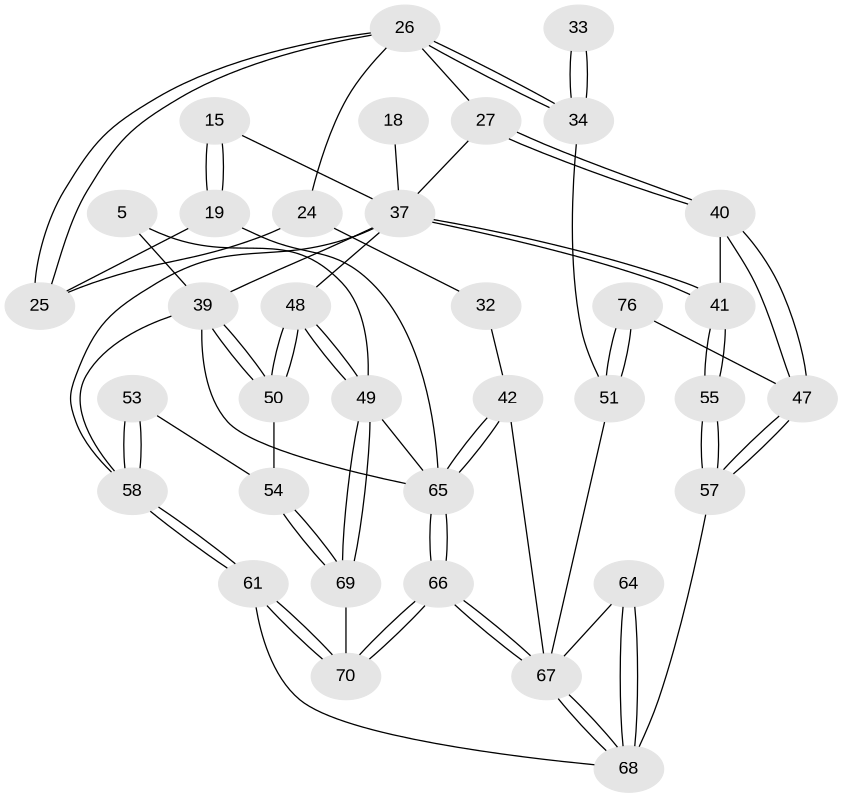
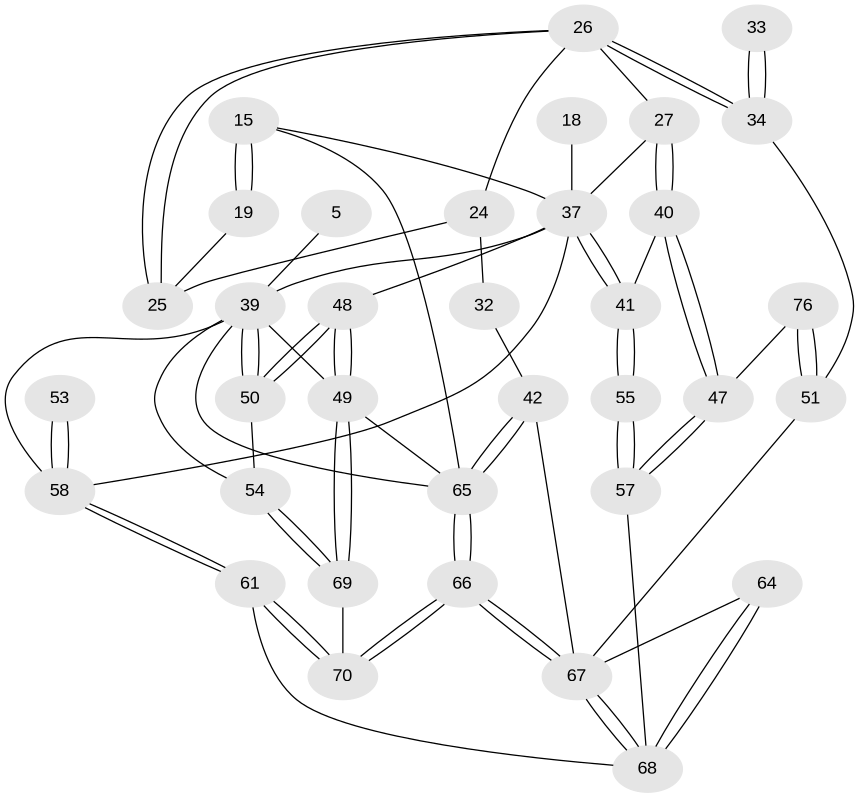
(318, 264) -> (285, 342)
(390, 305) -> (409, 246)
(203, 445) -> (155, 401)
